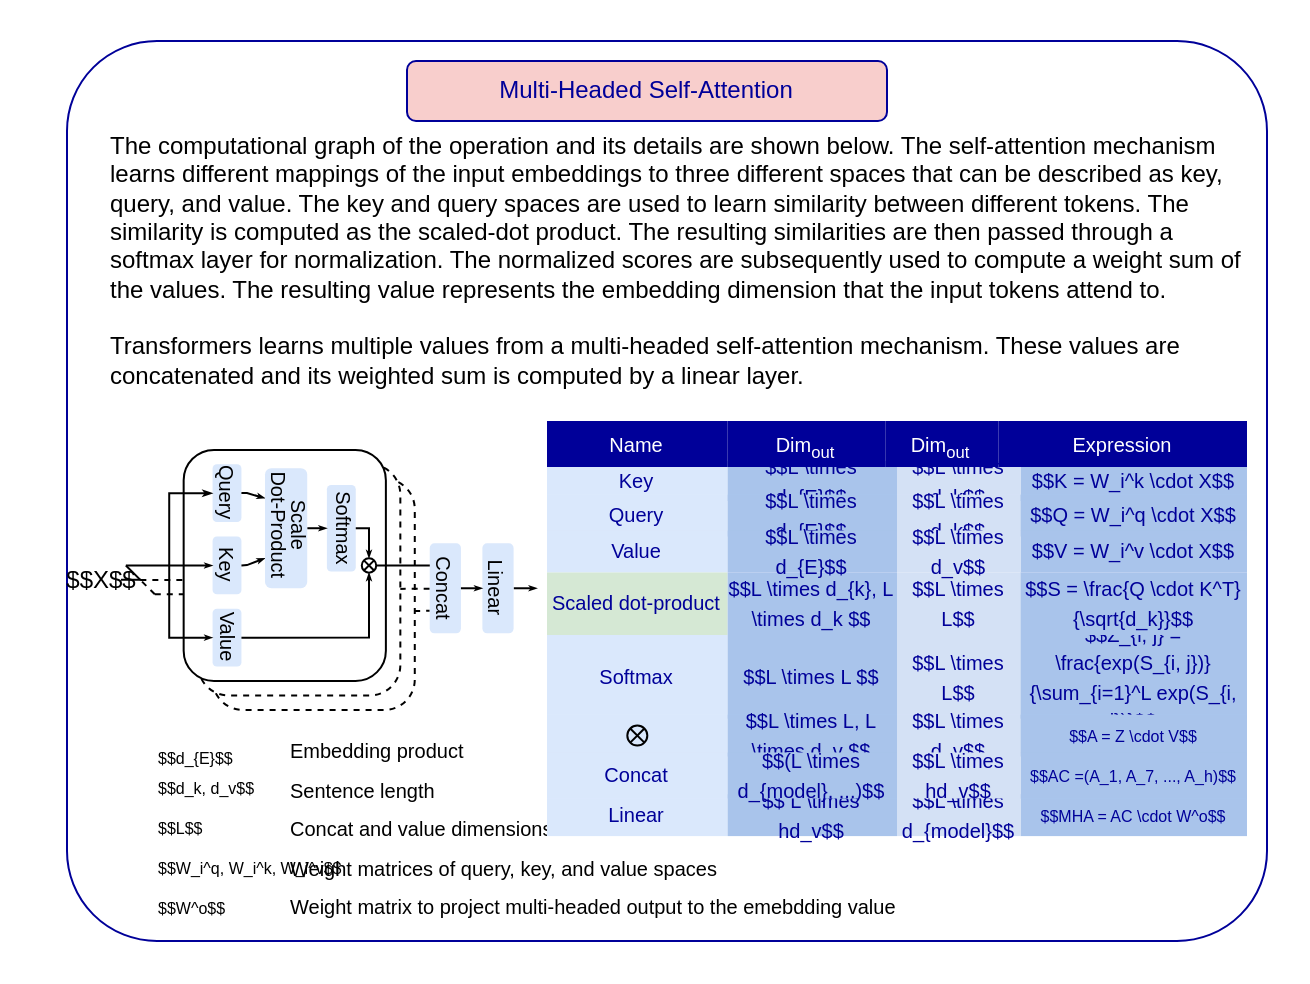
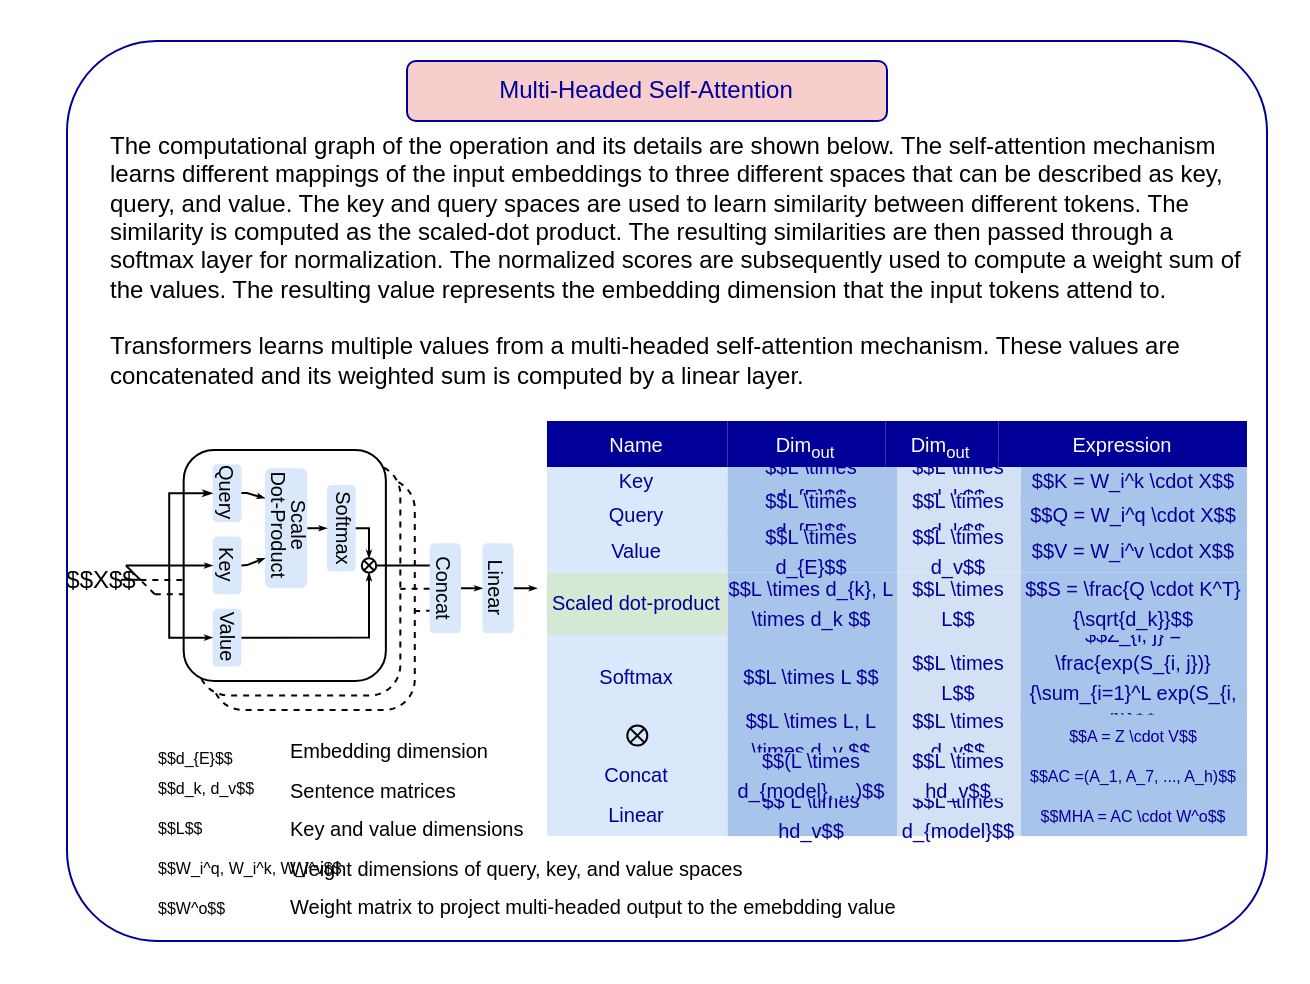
(399, 751) -> (406, 751)
(386, 791) -> (399, 791)
(454, 829) -> (434, 829)
(569, 869) -> (580, 869)
